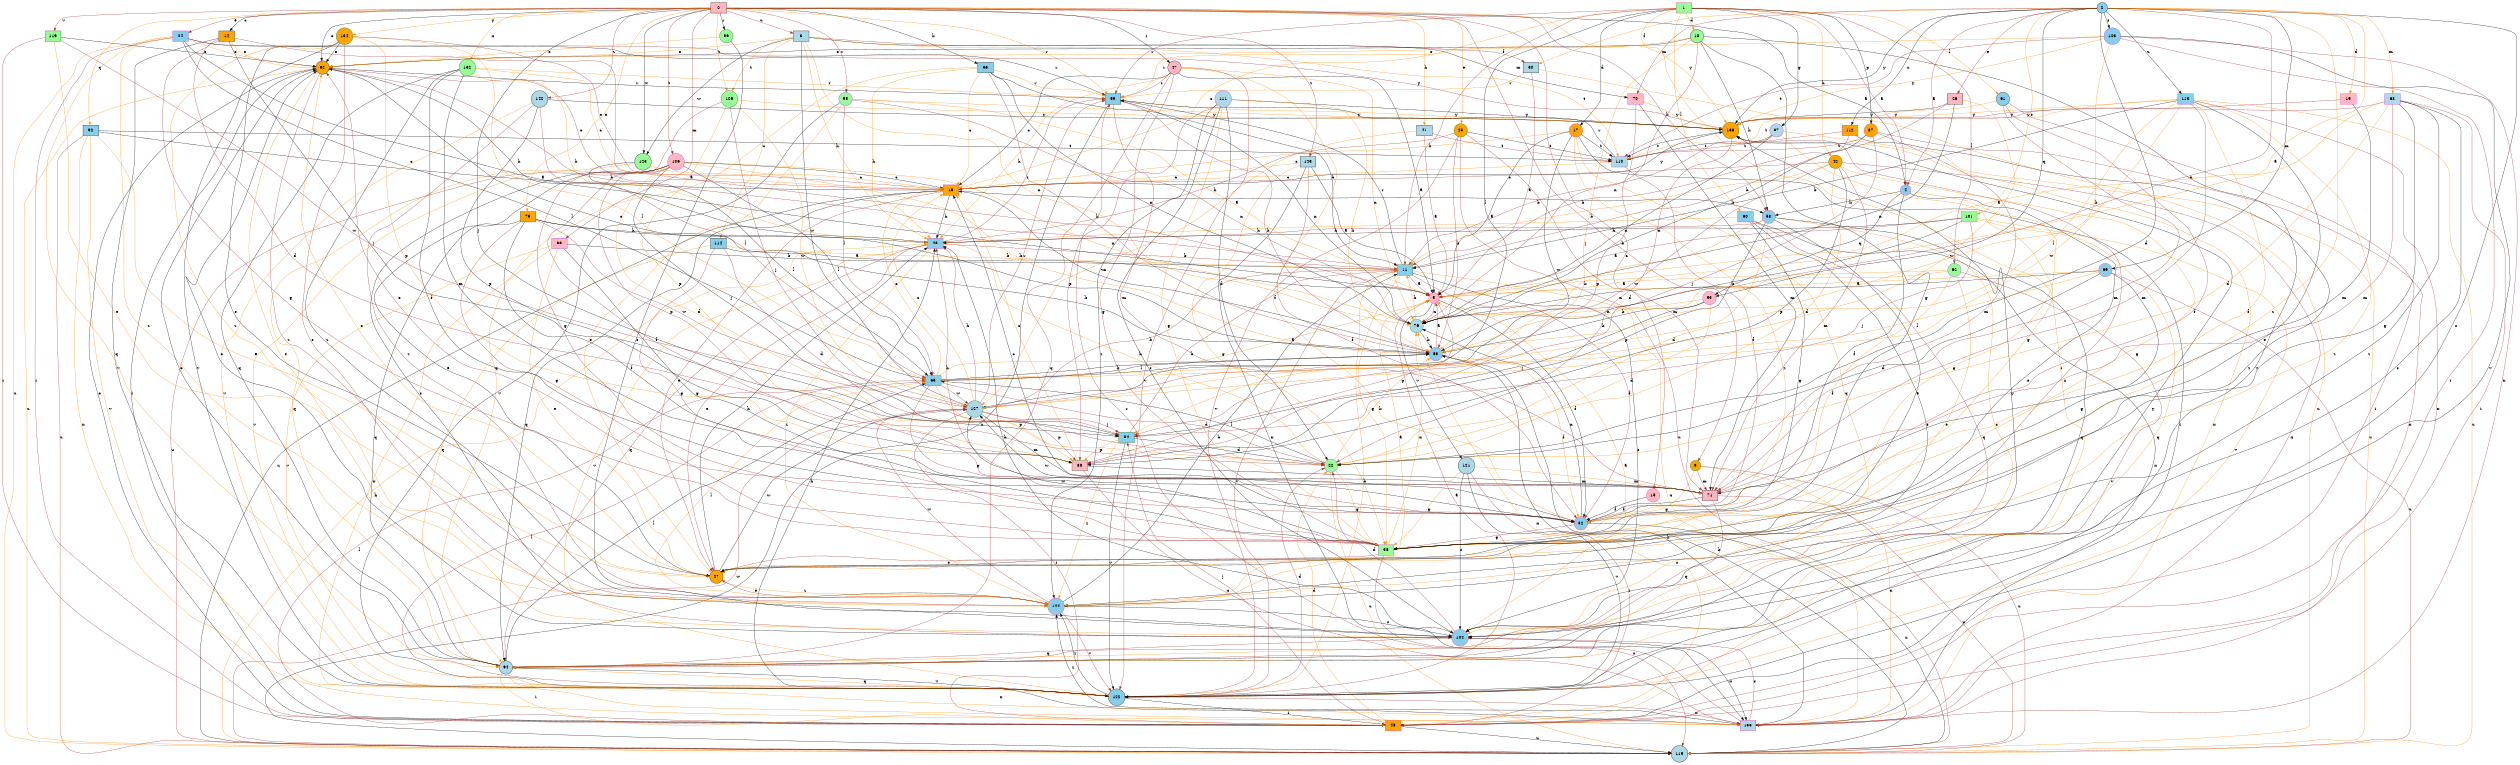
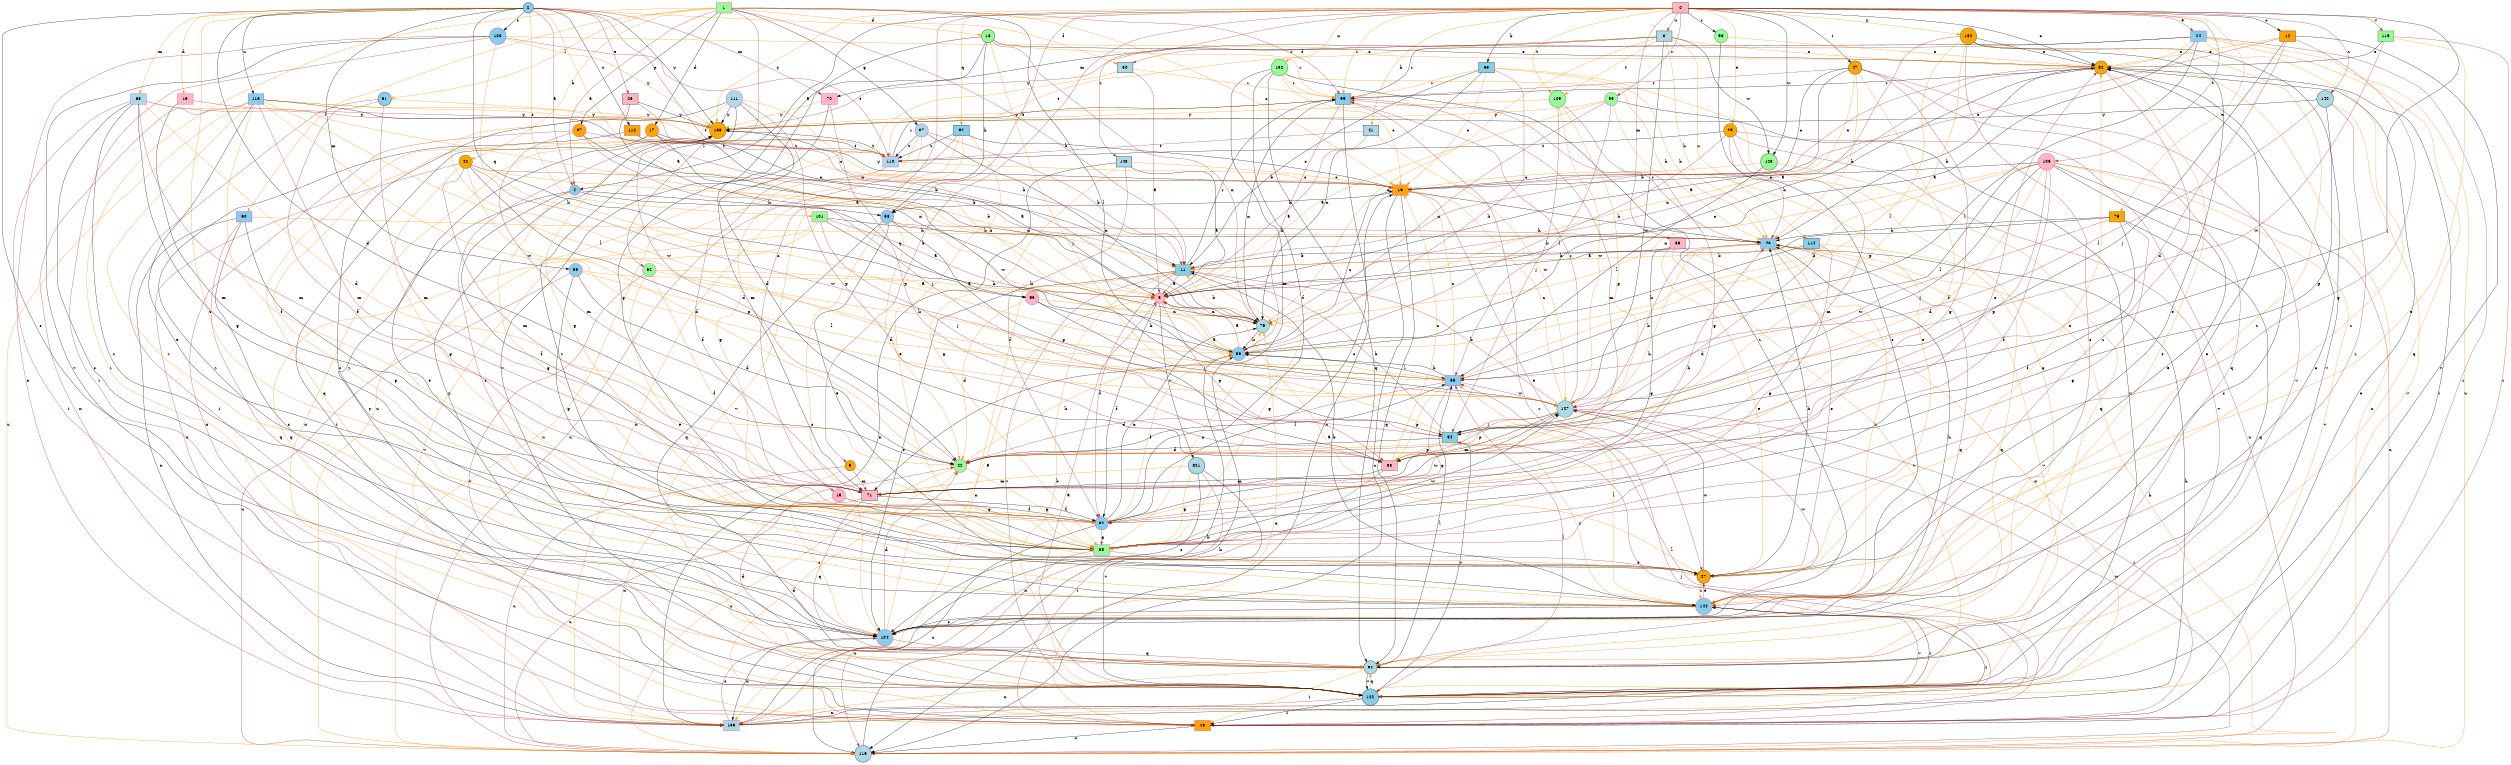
(1174, 68) -> (1855, 68)
(1812, 287) -> none
(1466, 466) -> (1197, 466)
